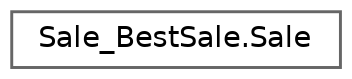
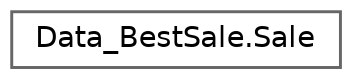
(176, 40) -> (176, 40)
